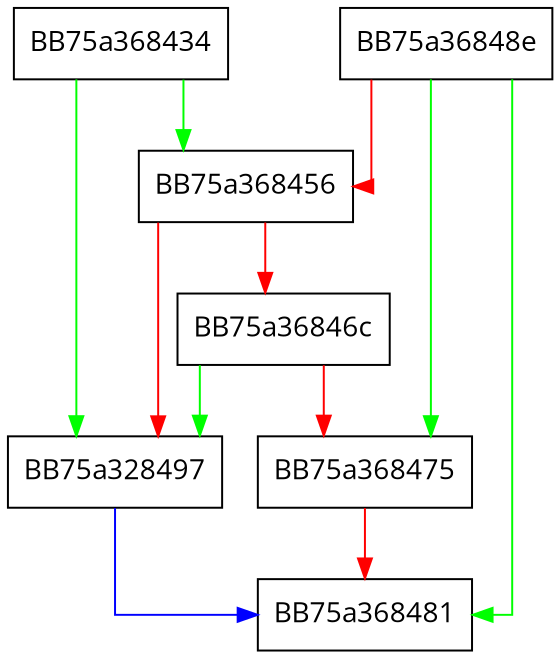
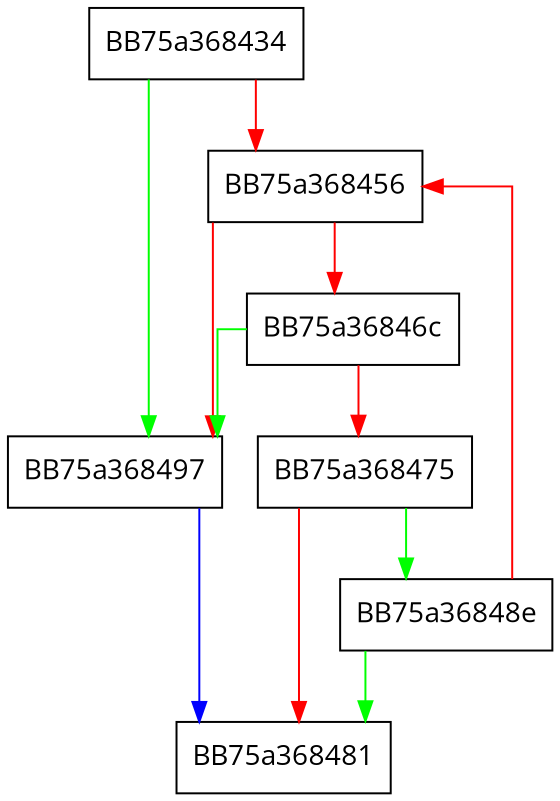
(183, 105) -> (256, 105)
(431, 248) -> (406, 533)
(115, 472) -> (115, 472)
